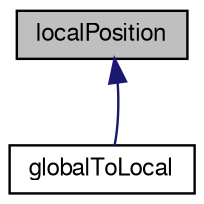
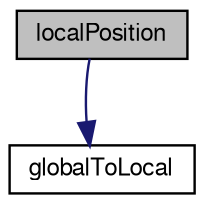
(118, 114) -> (86, 90)
